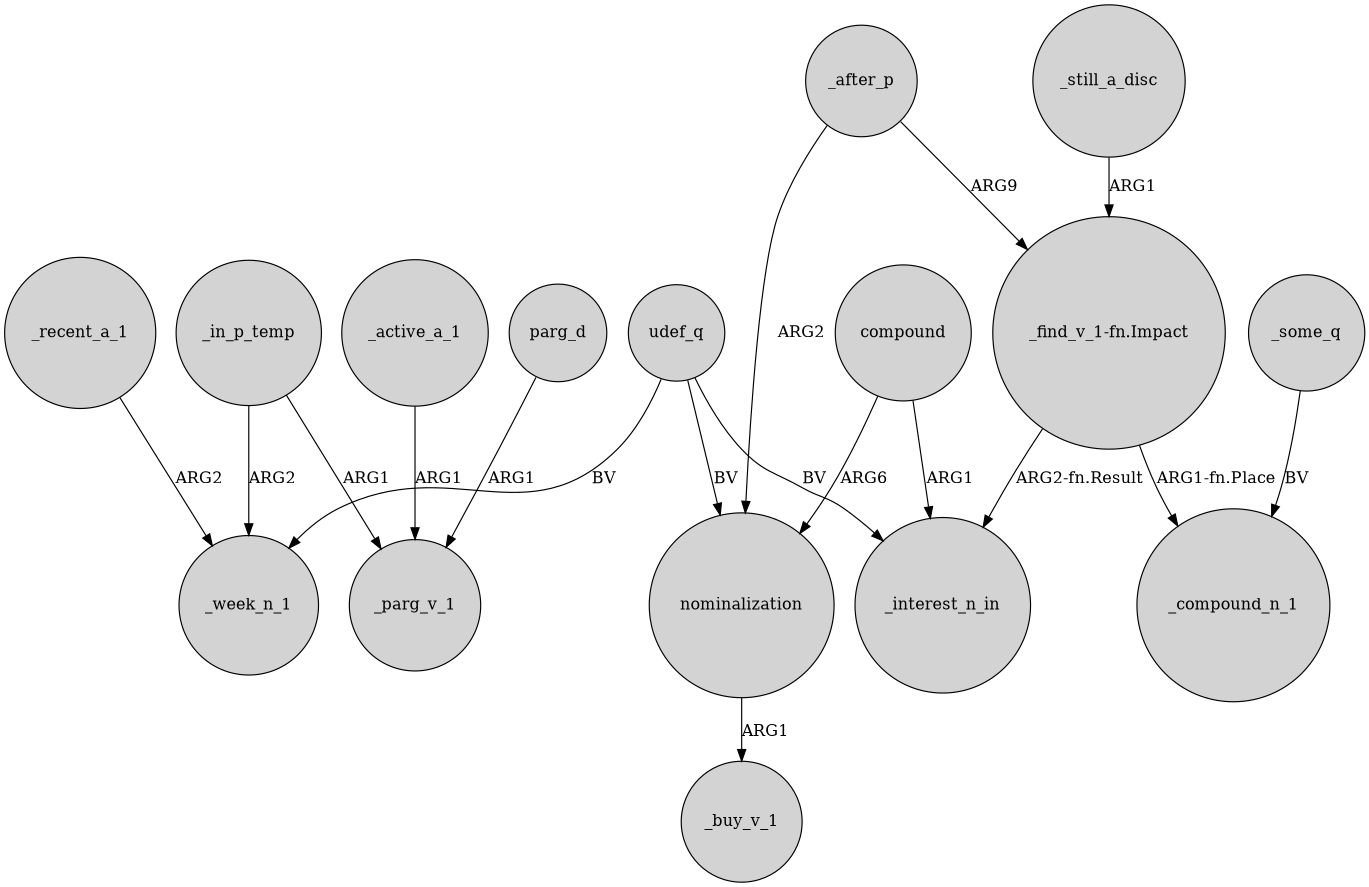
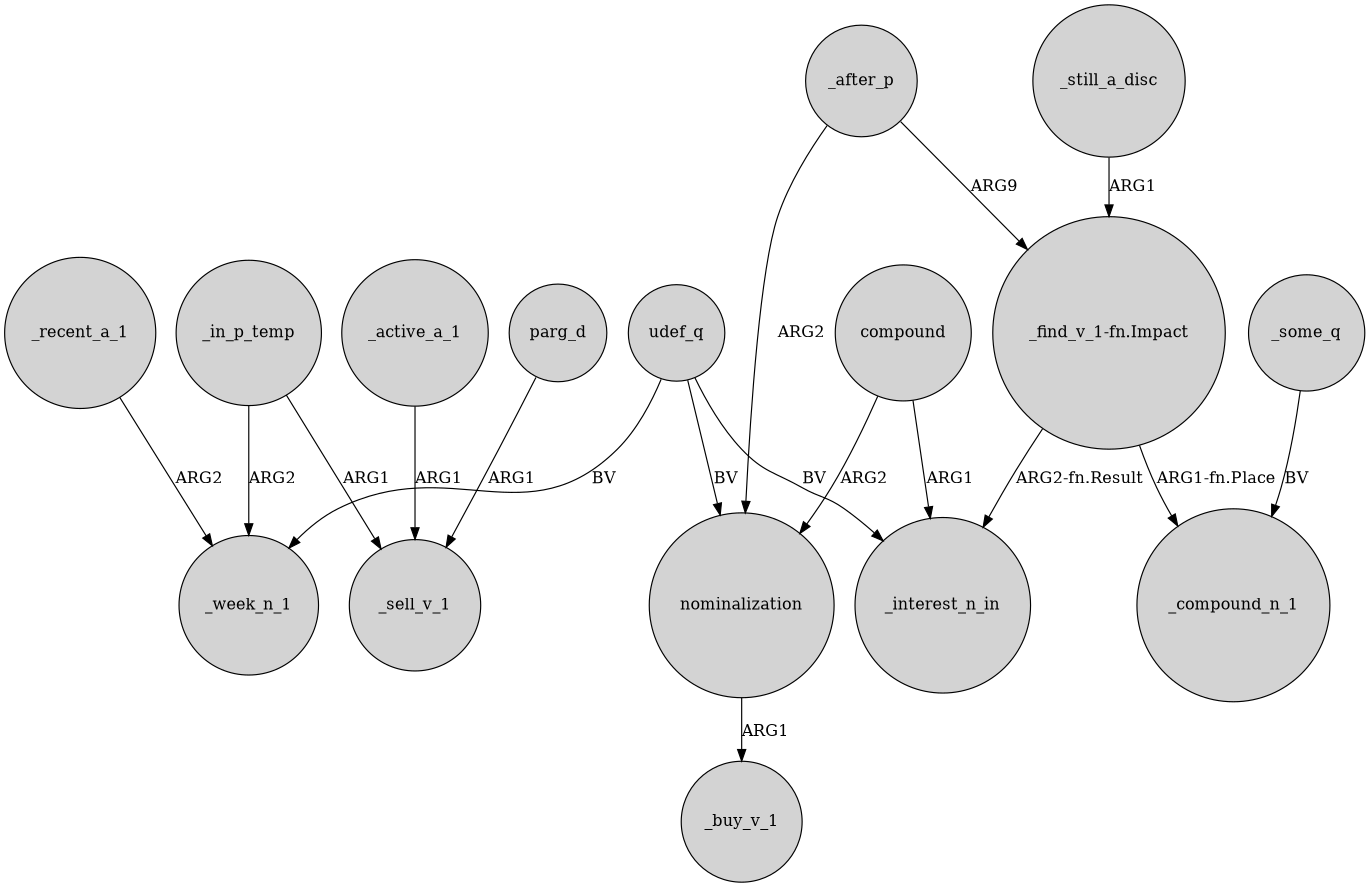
(864, 479) -> (864, 479)
(415, 605) -> (415, 605)
